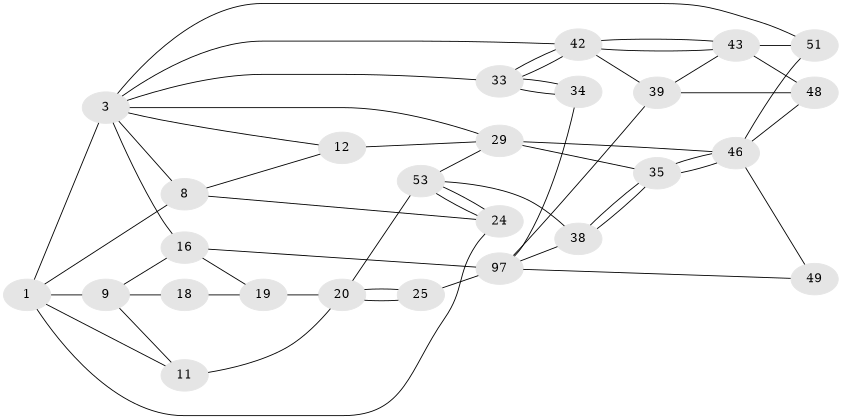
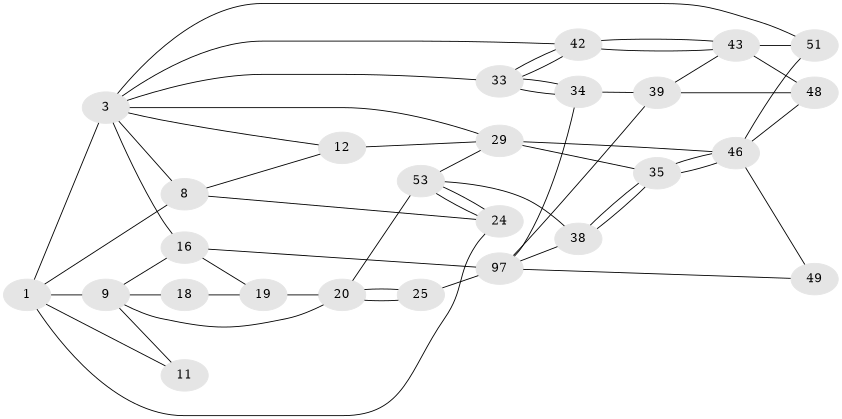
(618, 69) -> (618, 92)
(276, 353) -> (224, 327)
